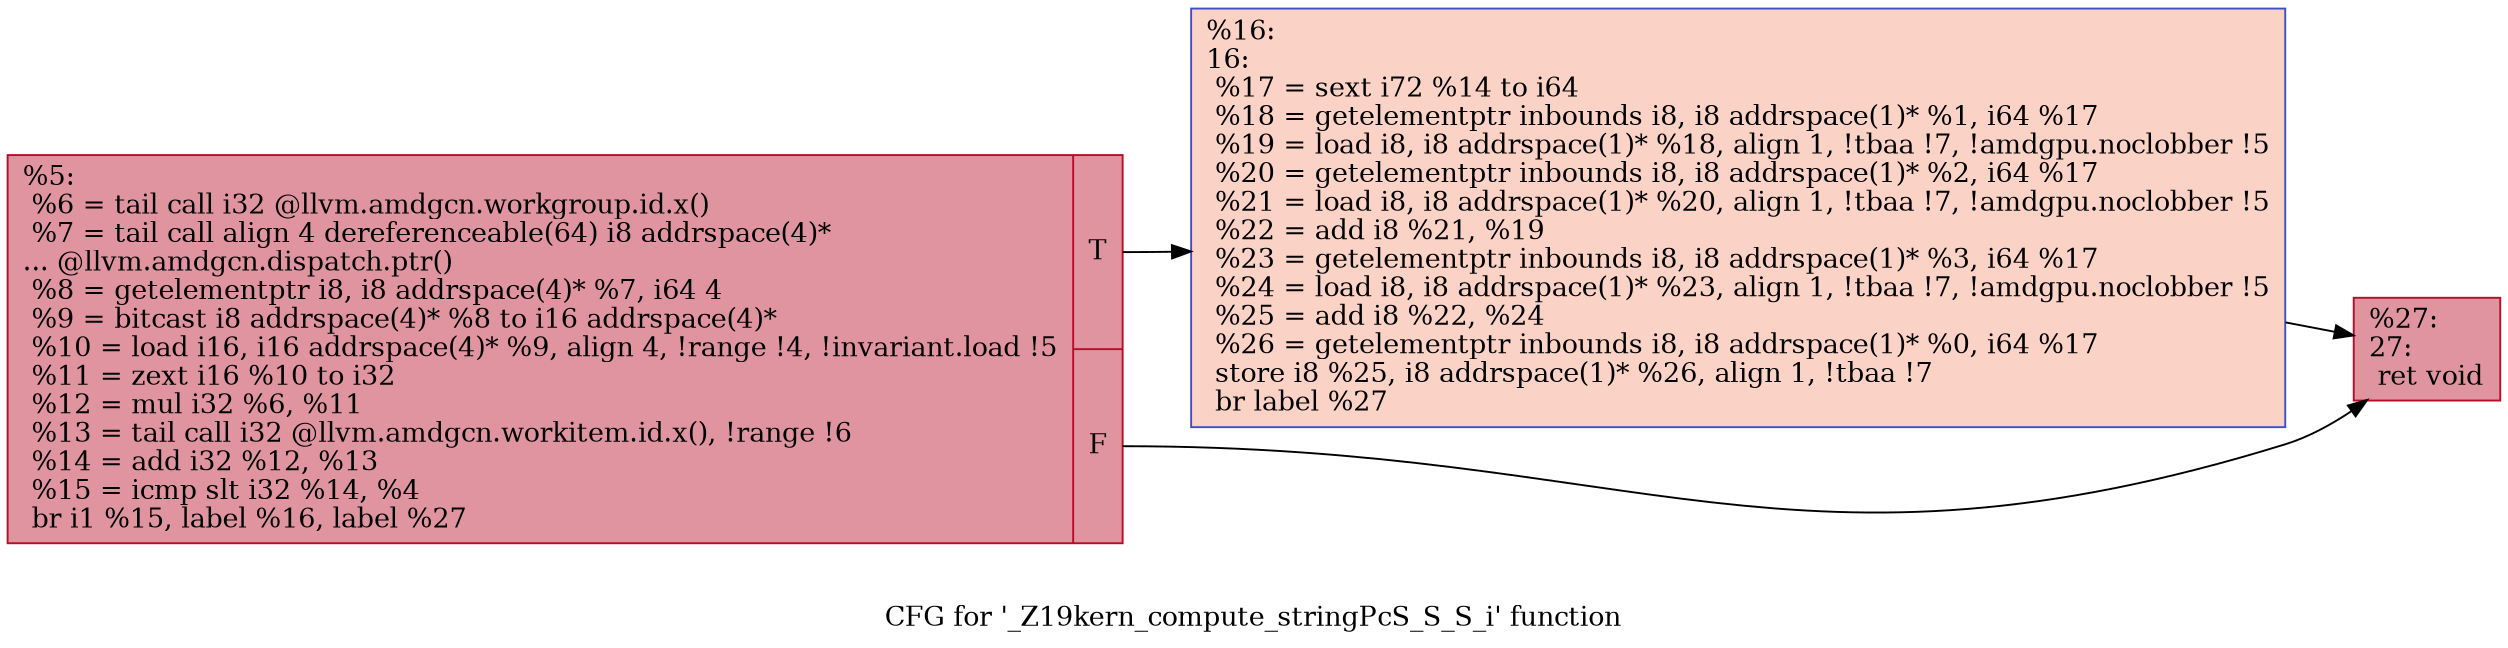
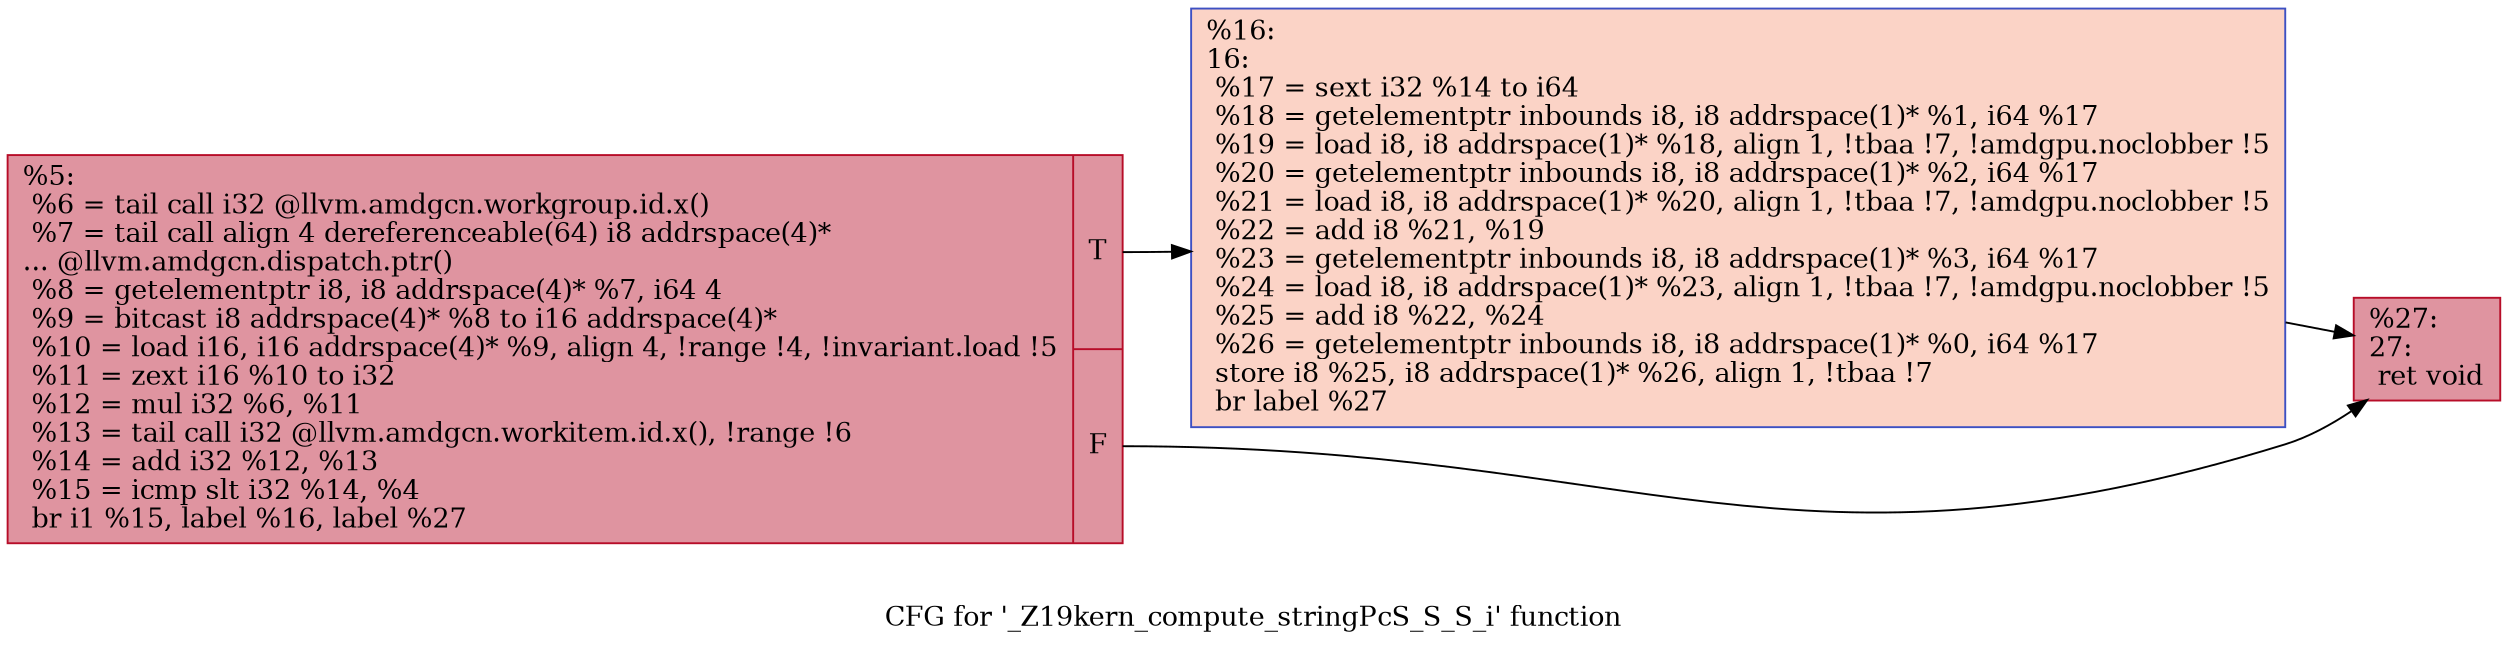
(1393, 88) -> (1393, 88)
